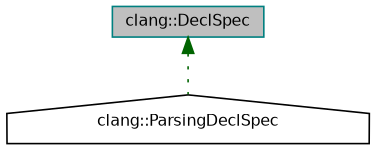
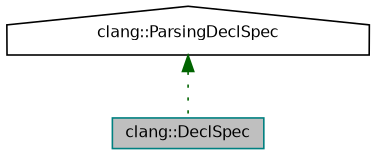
(188, 74) -> (188, 95)
